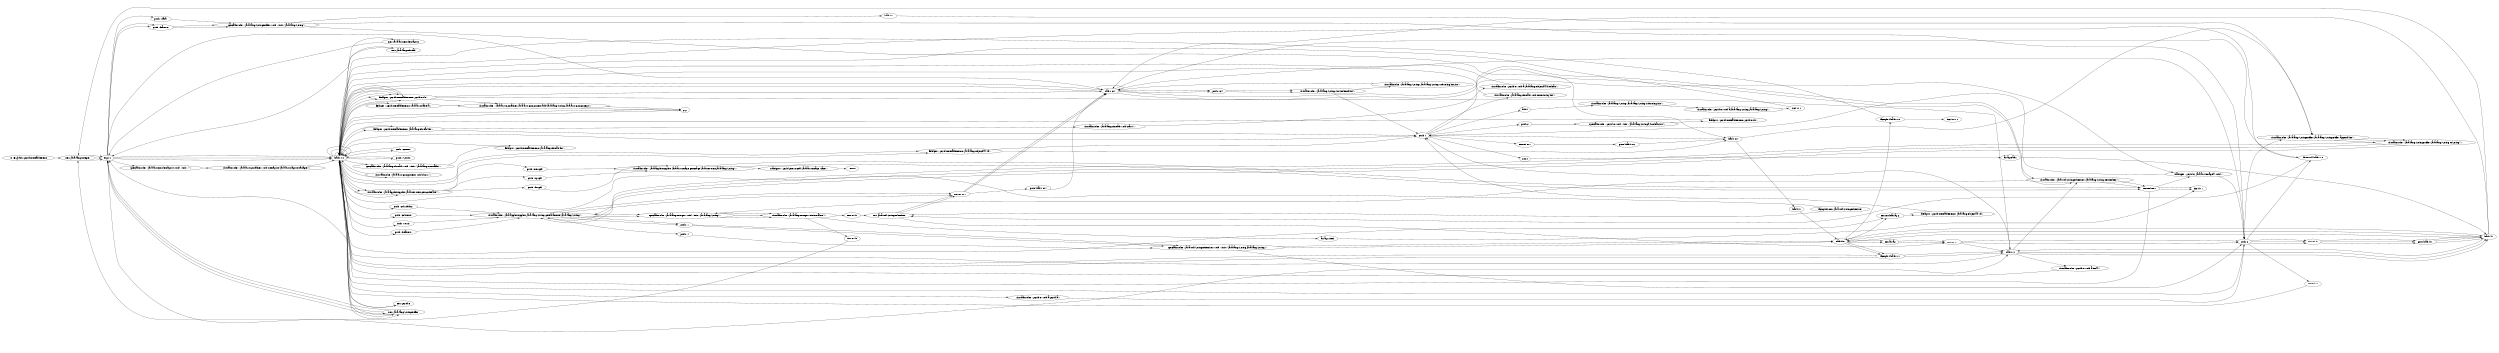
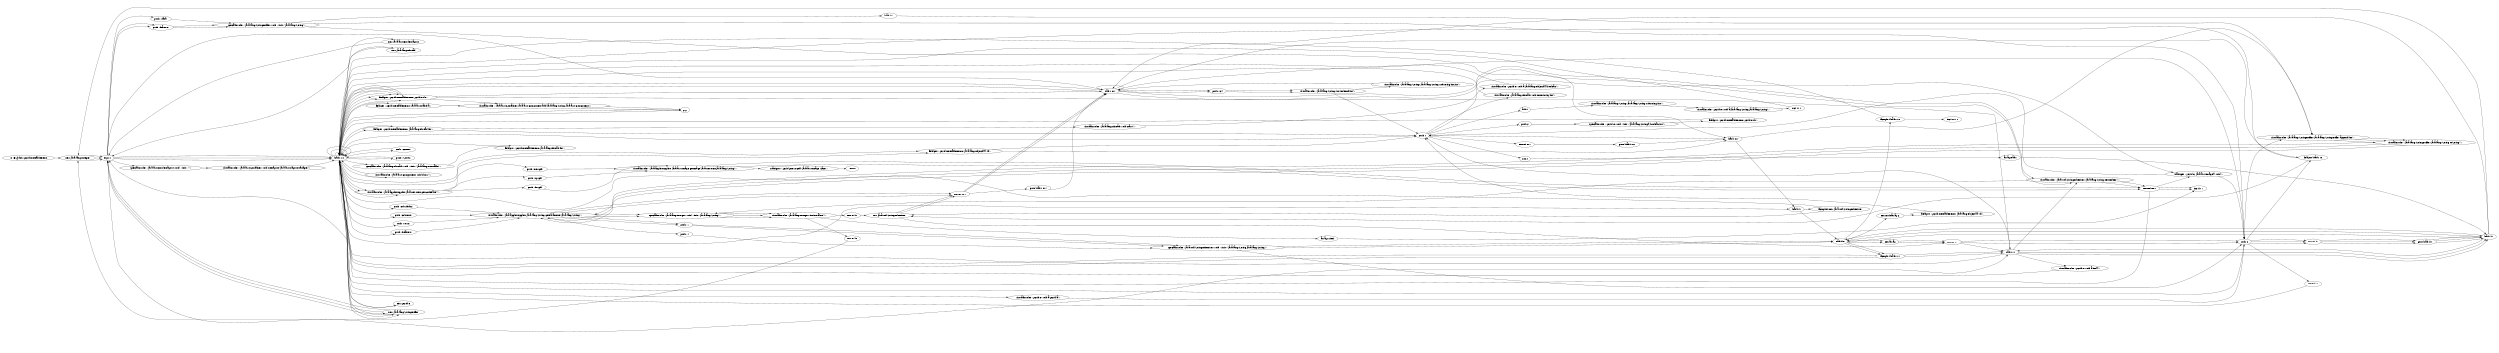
(2313, 158) -> (2313, 158)
none -> (1806, 209)
(1034, 251) -> (1026, 207)
